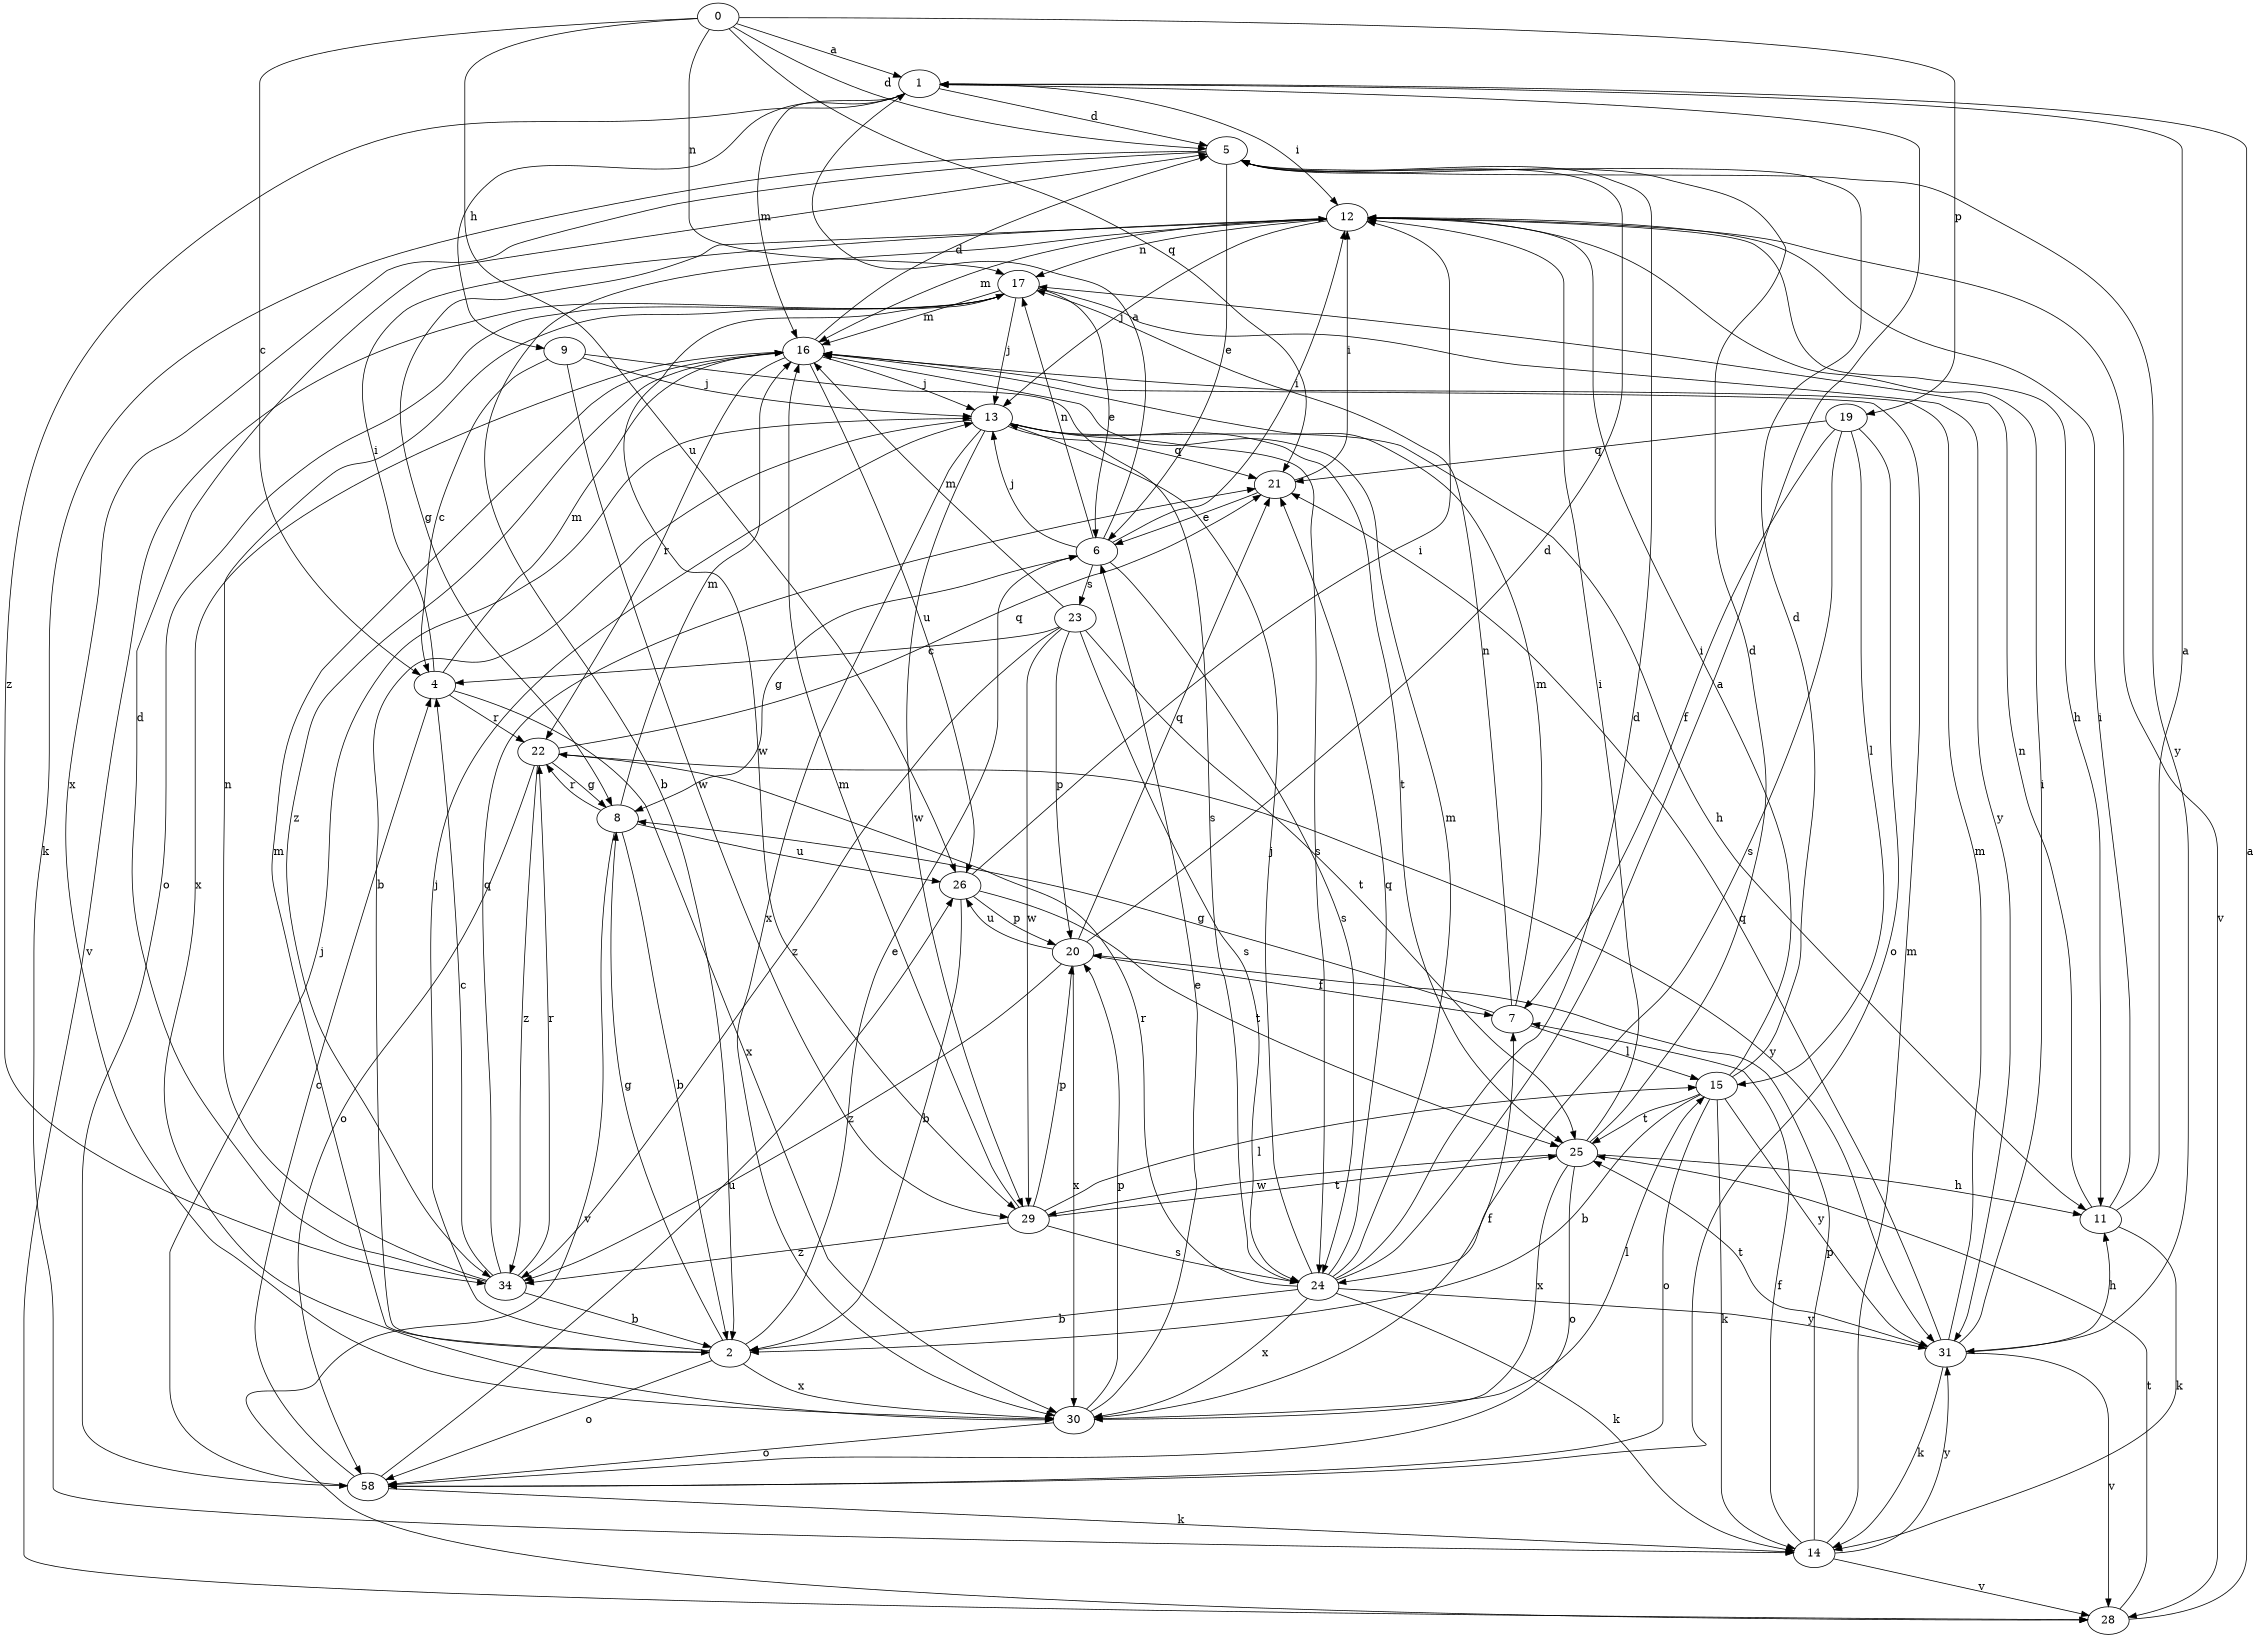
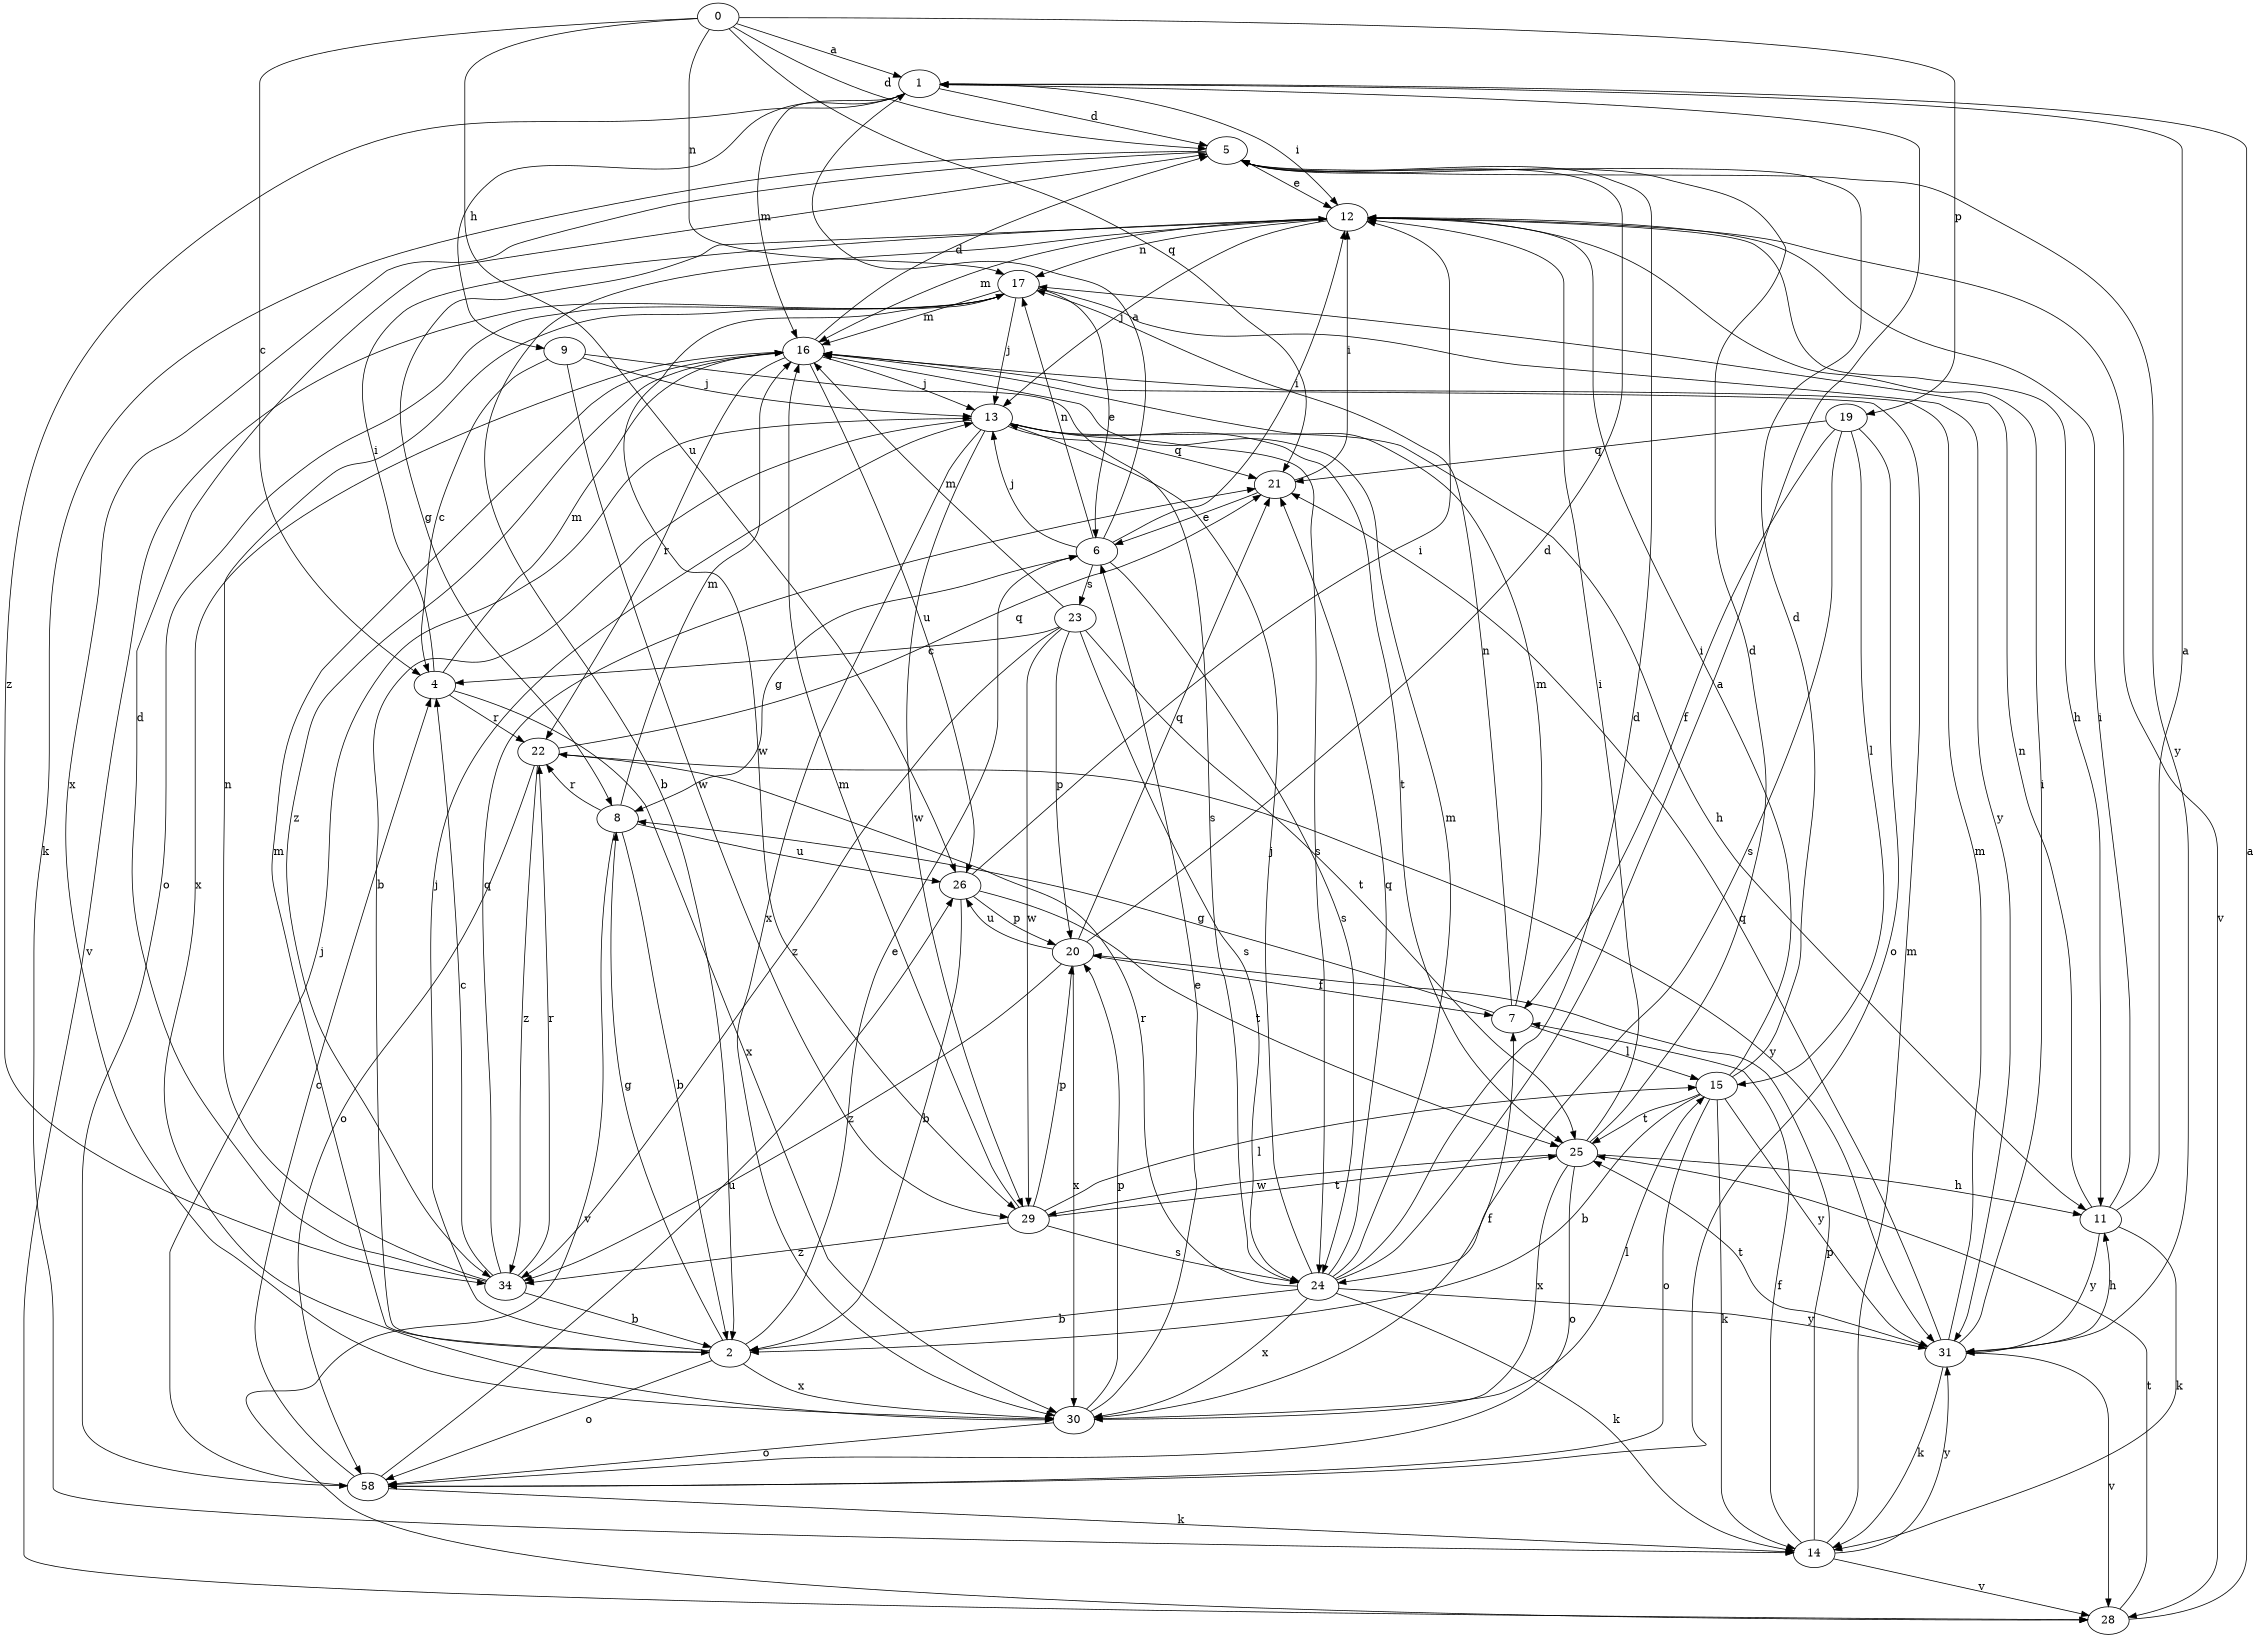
(1222, 356) -> (1283, 182)
(577, 782) -> none
none -> (2063, 1321)
